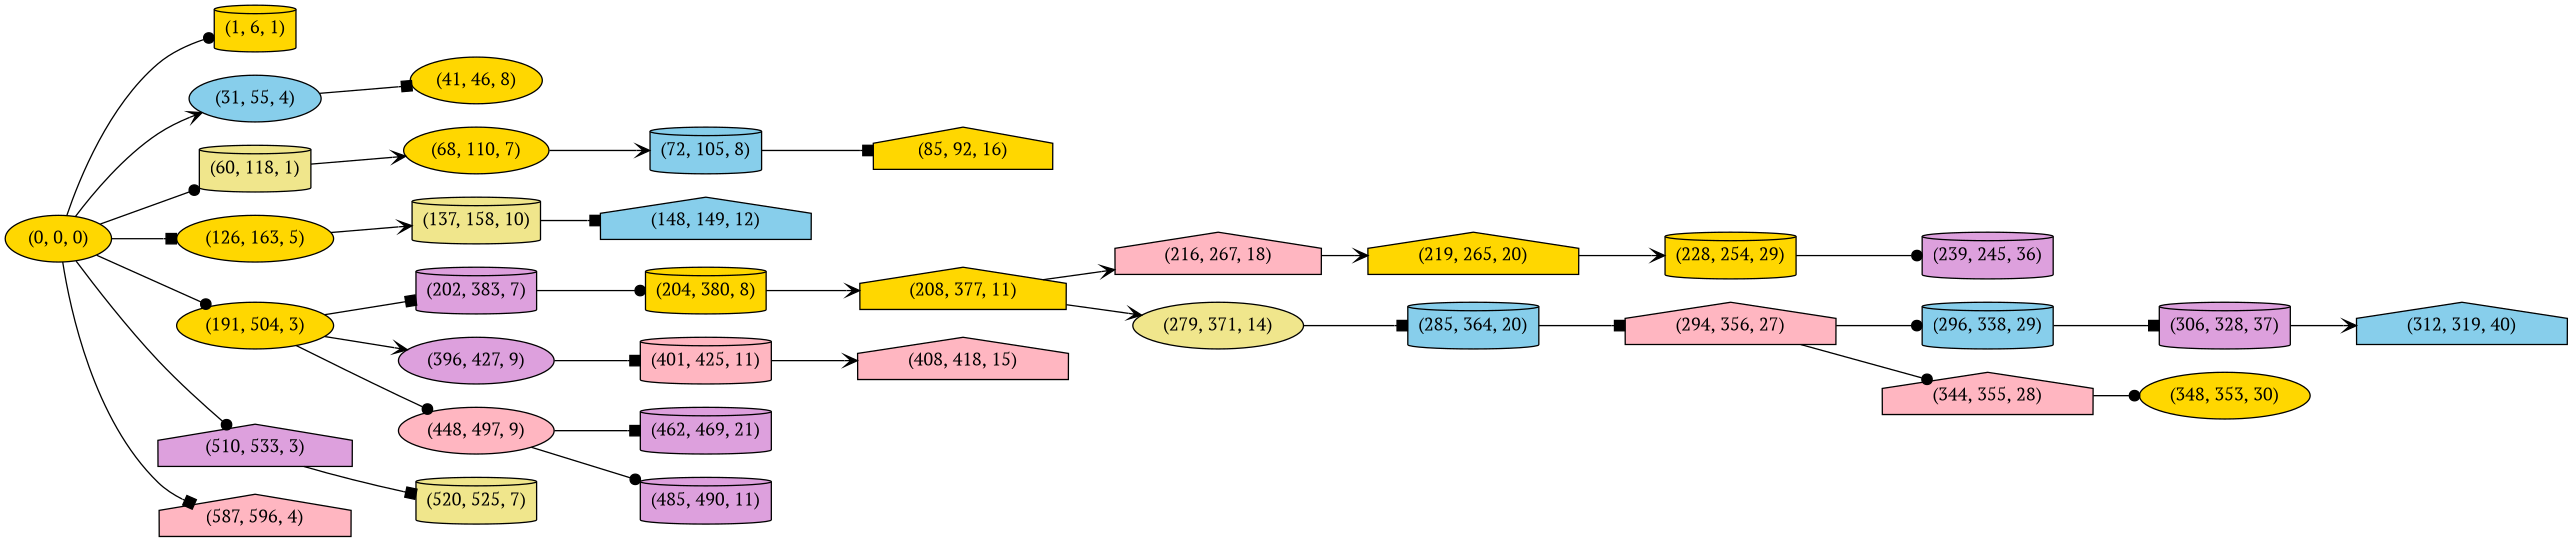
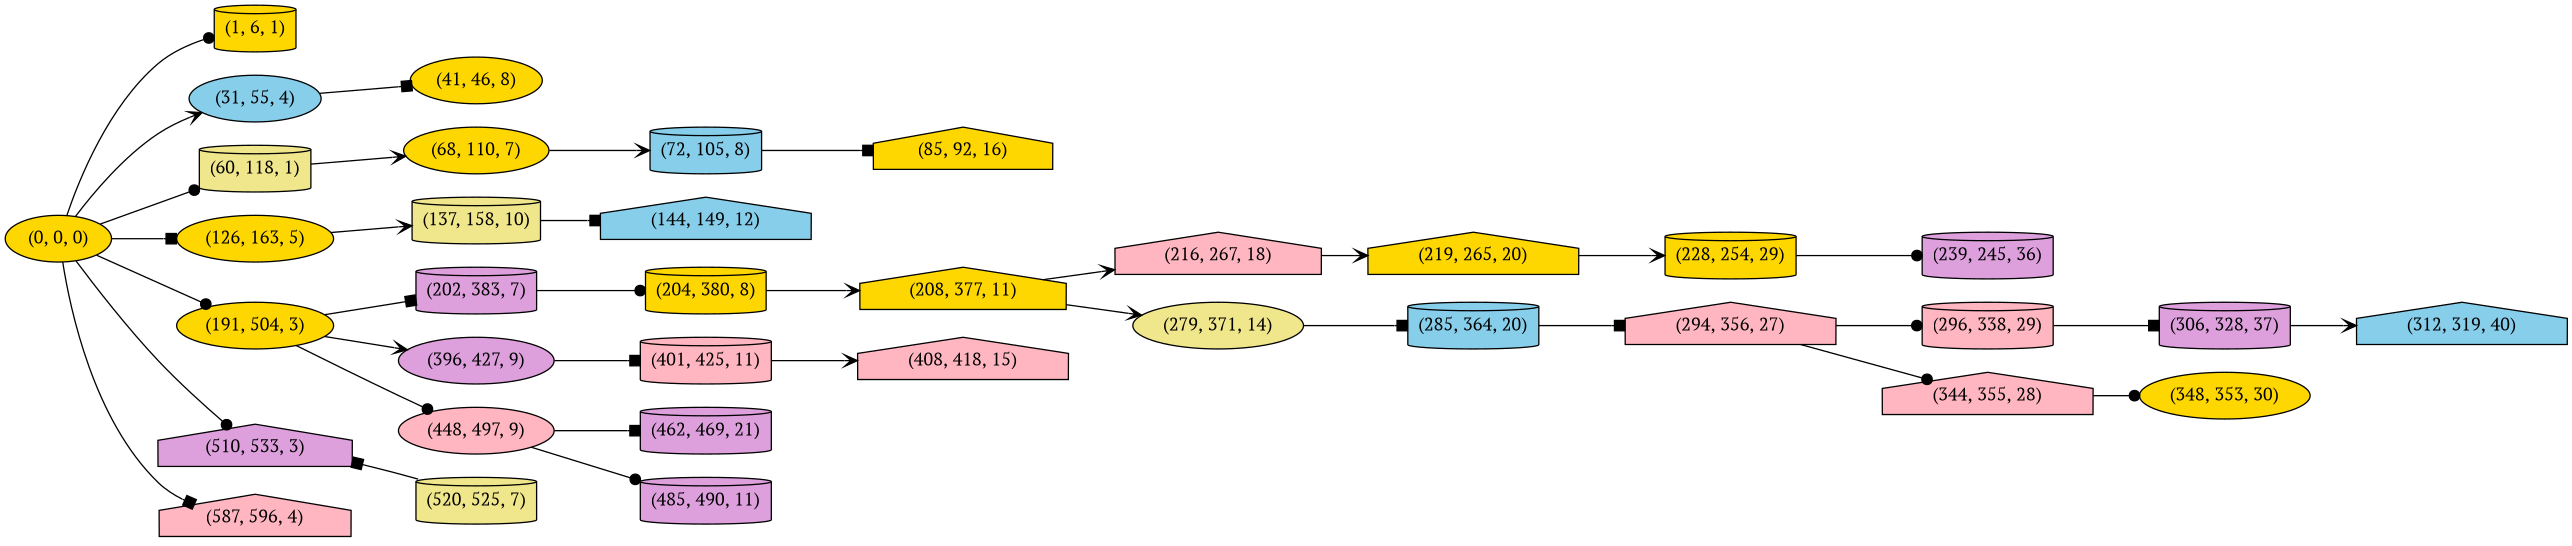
(706, 221) -> (706, 221)
(1988, 326) -> (1988, 326)
(353, 480) -> (392, 472)
